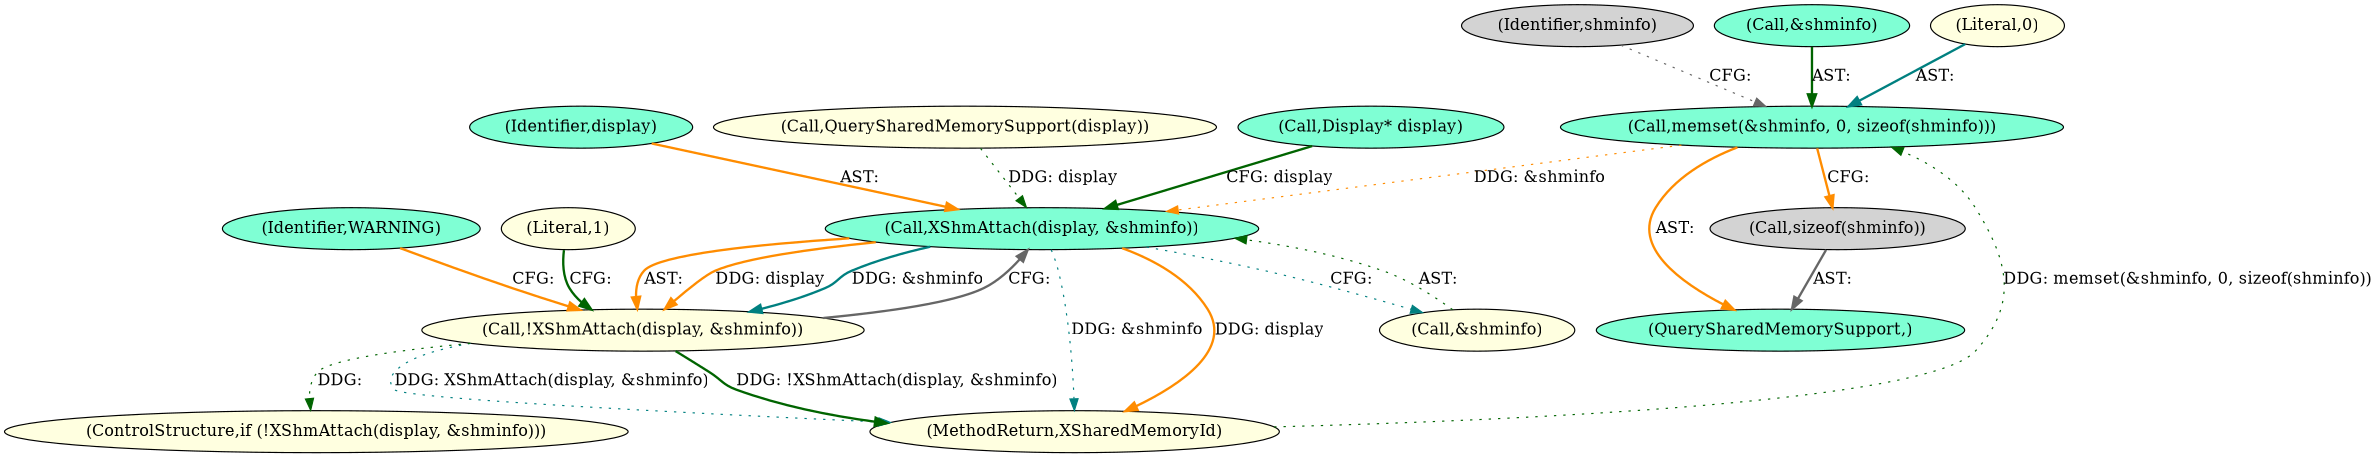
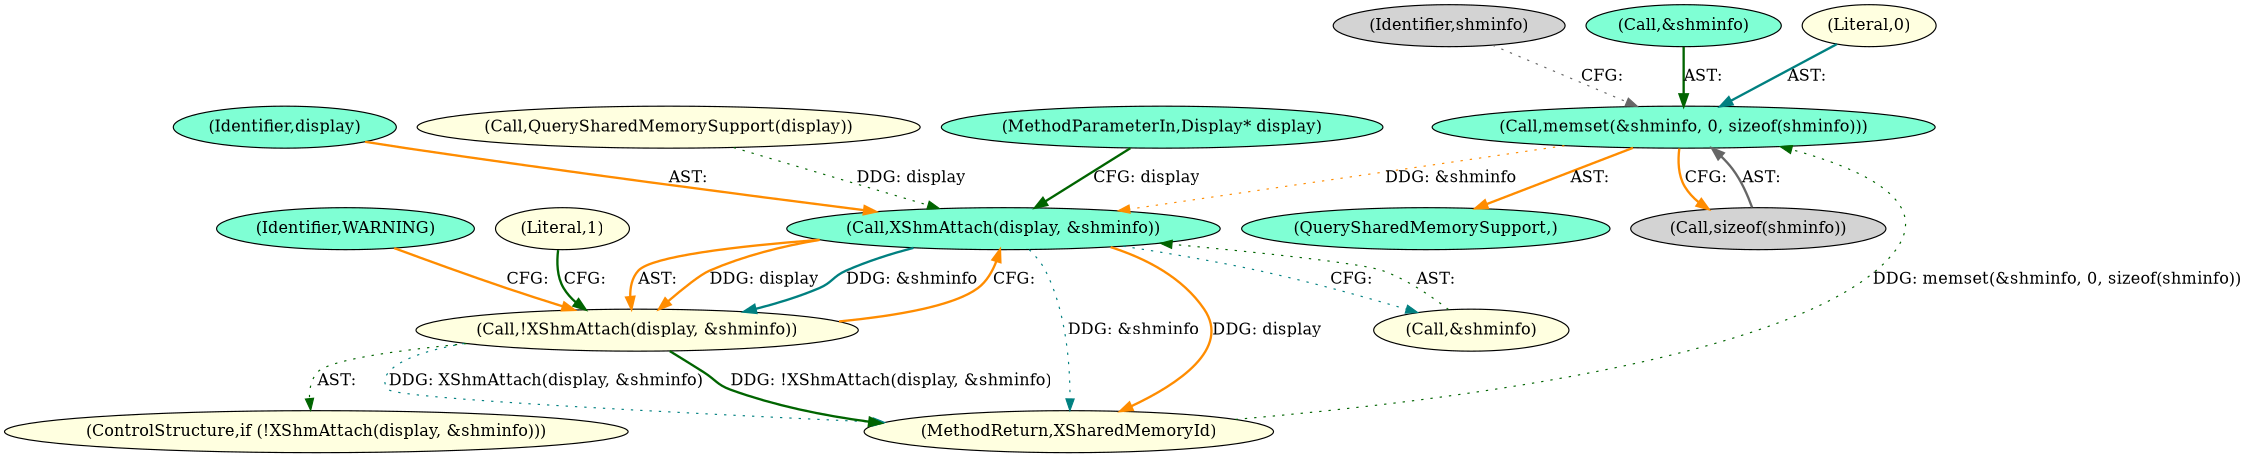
(1371, 127) -> (1162, 127)
(1812, 274) -> (1740, 180)
(928, 304) -> (927, 308)
(343, 381) -> (340, 381)
